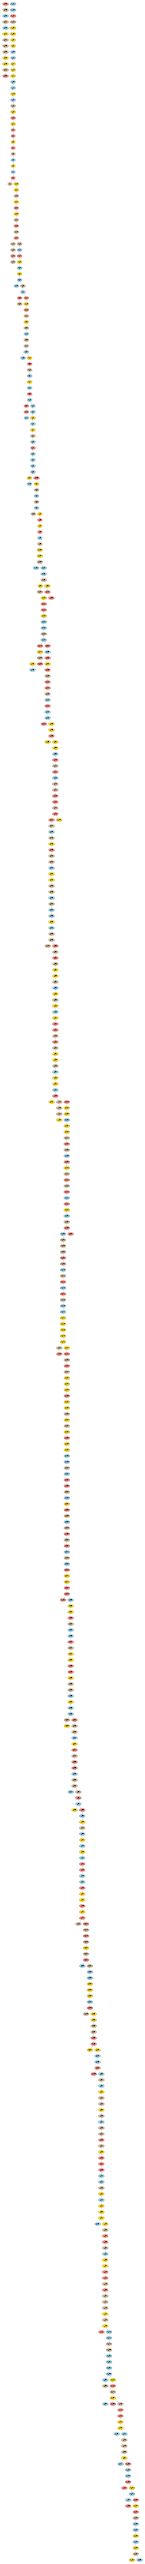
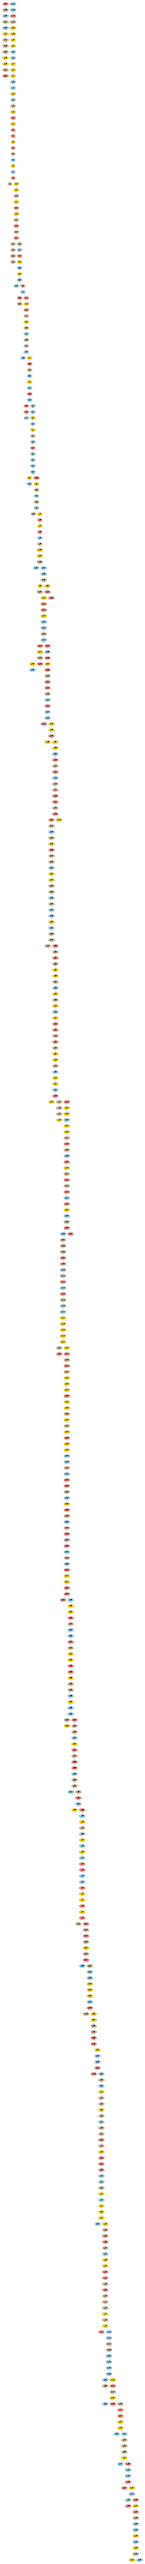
(90, 2050) -> none
